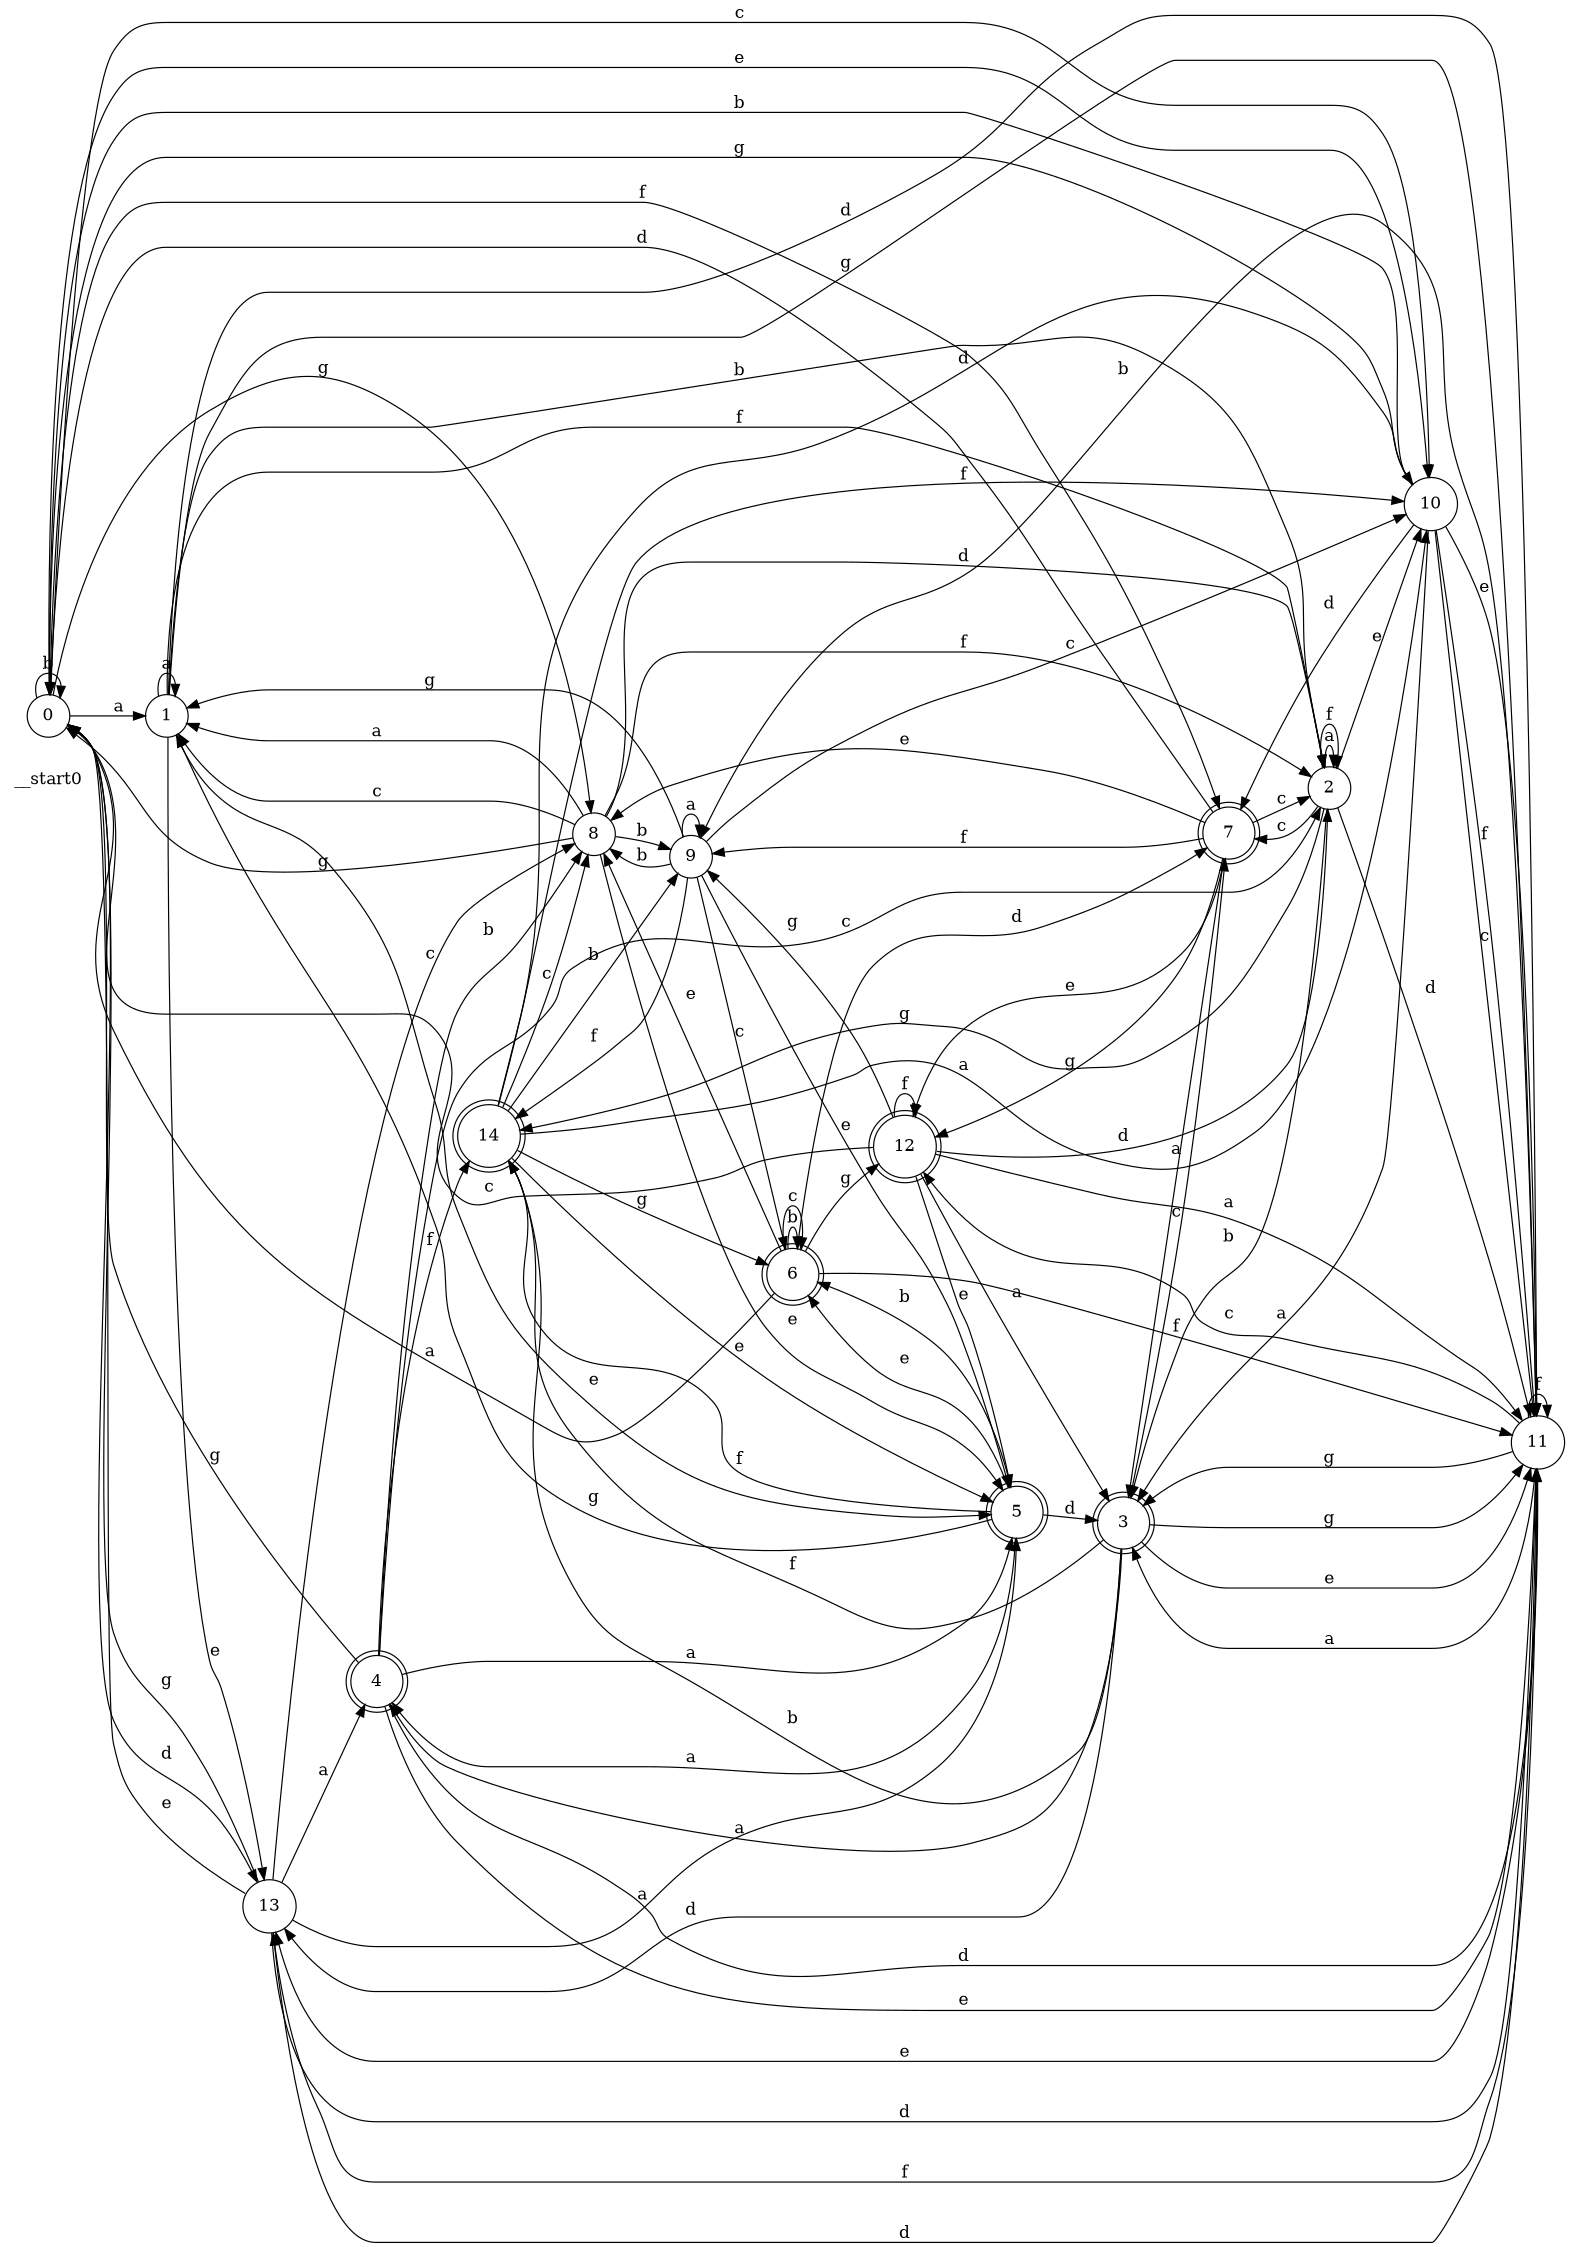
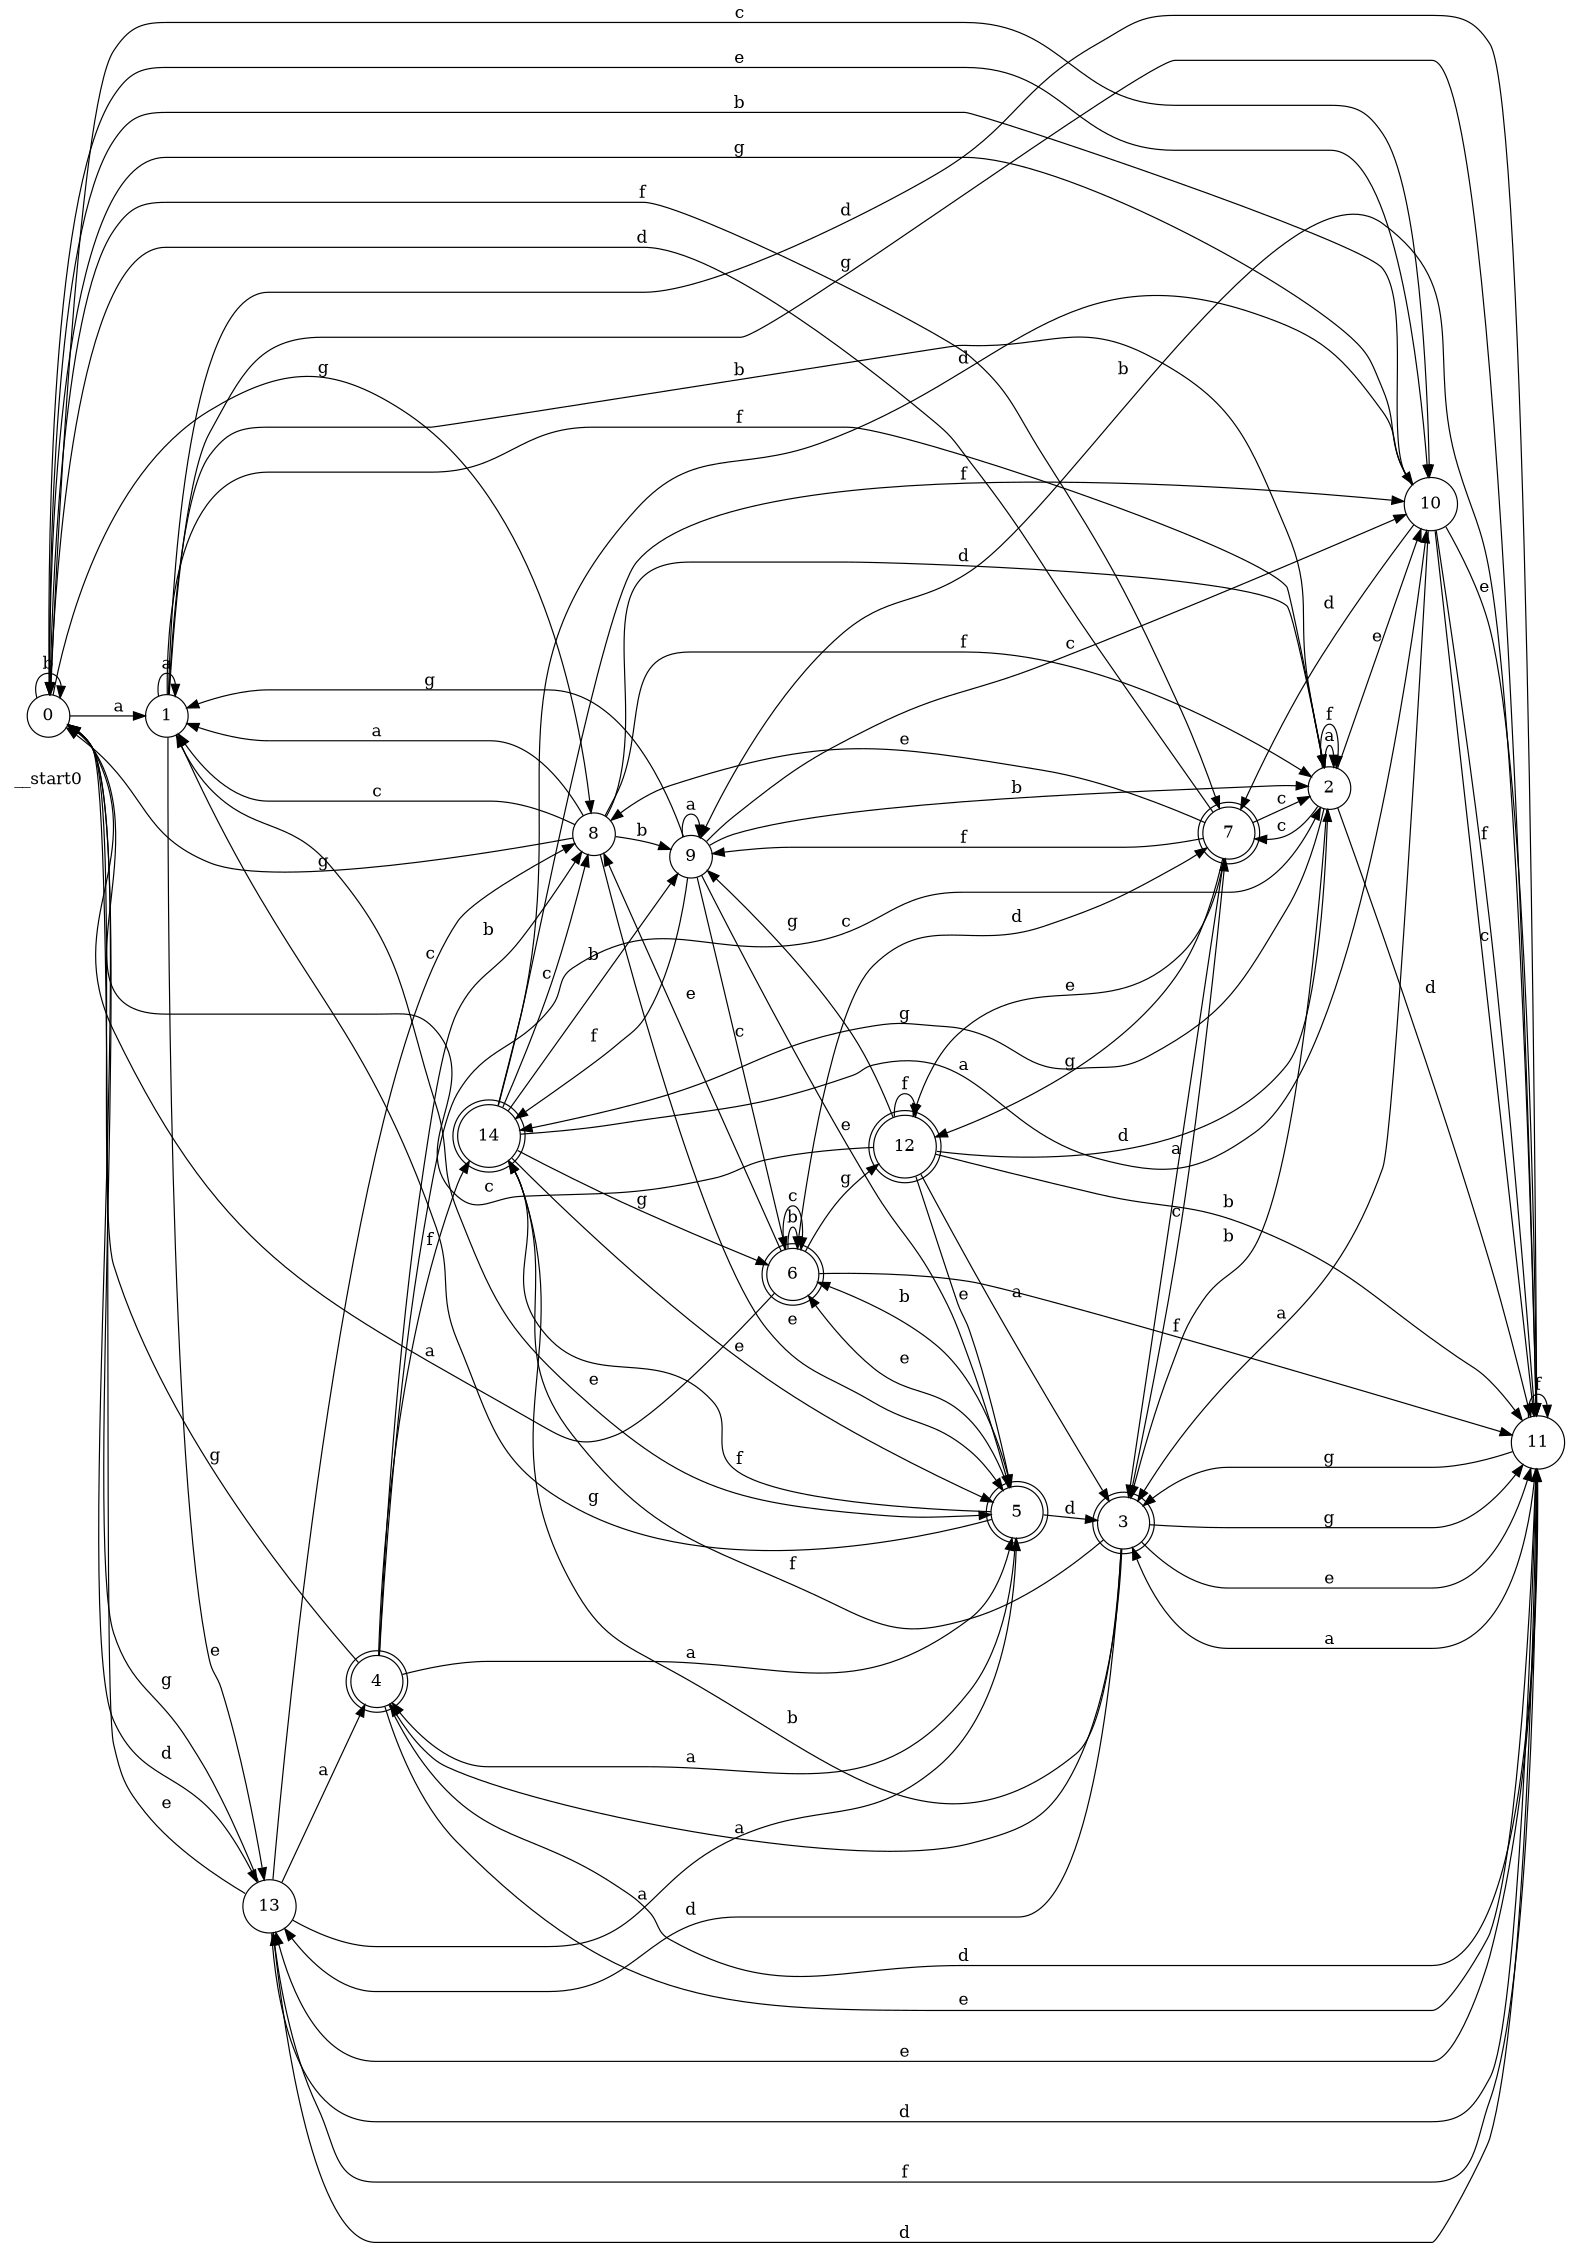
(644, 867) -> (1000, 799)
(1229, 1203) -> (1229, 1203)
(1210, 1327) -> none
